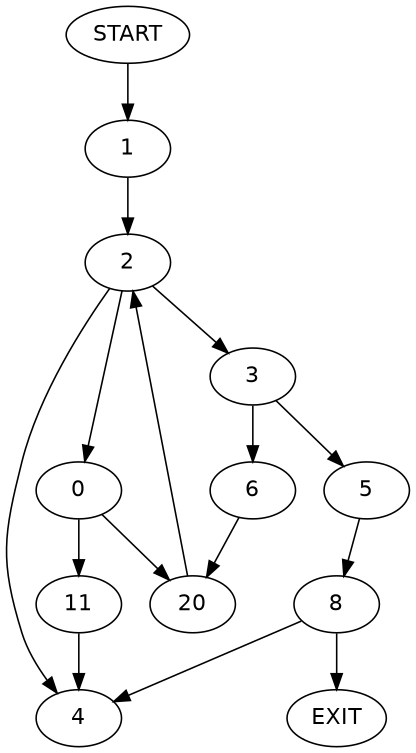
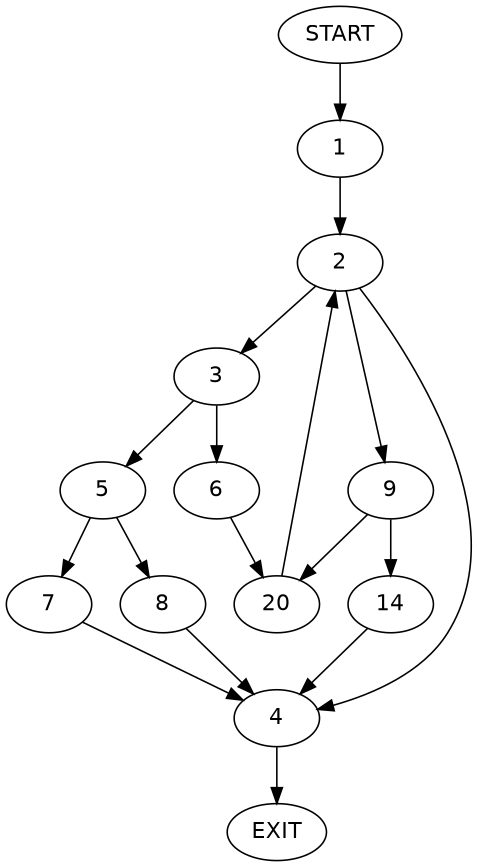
(79, 490) -> (391, 490)
none -> (49, 604)
(79, 604) -> (391, 604)
(337, 653) -> (277, 767)
